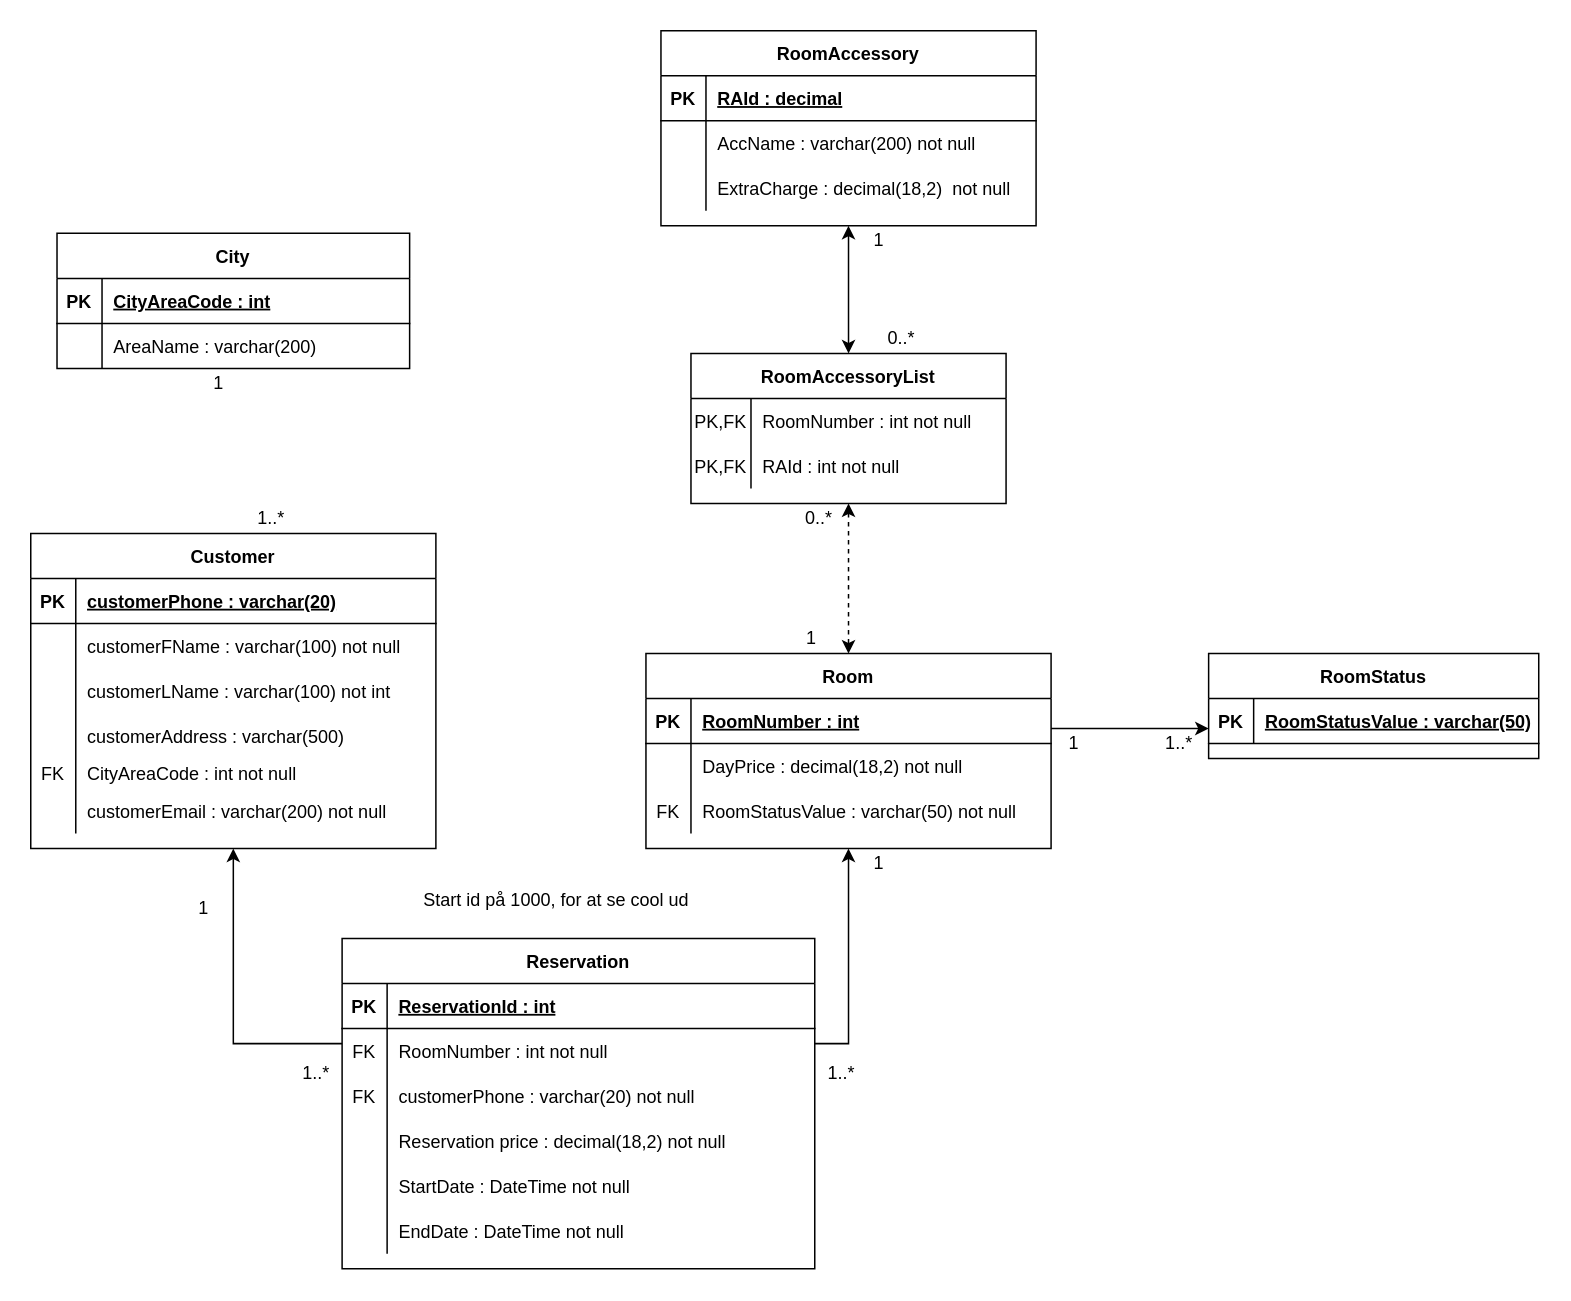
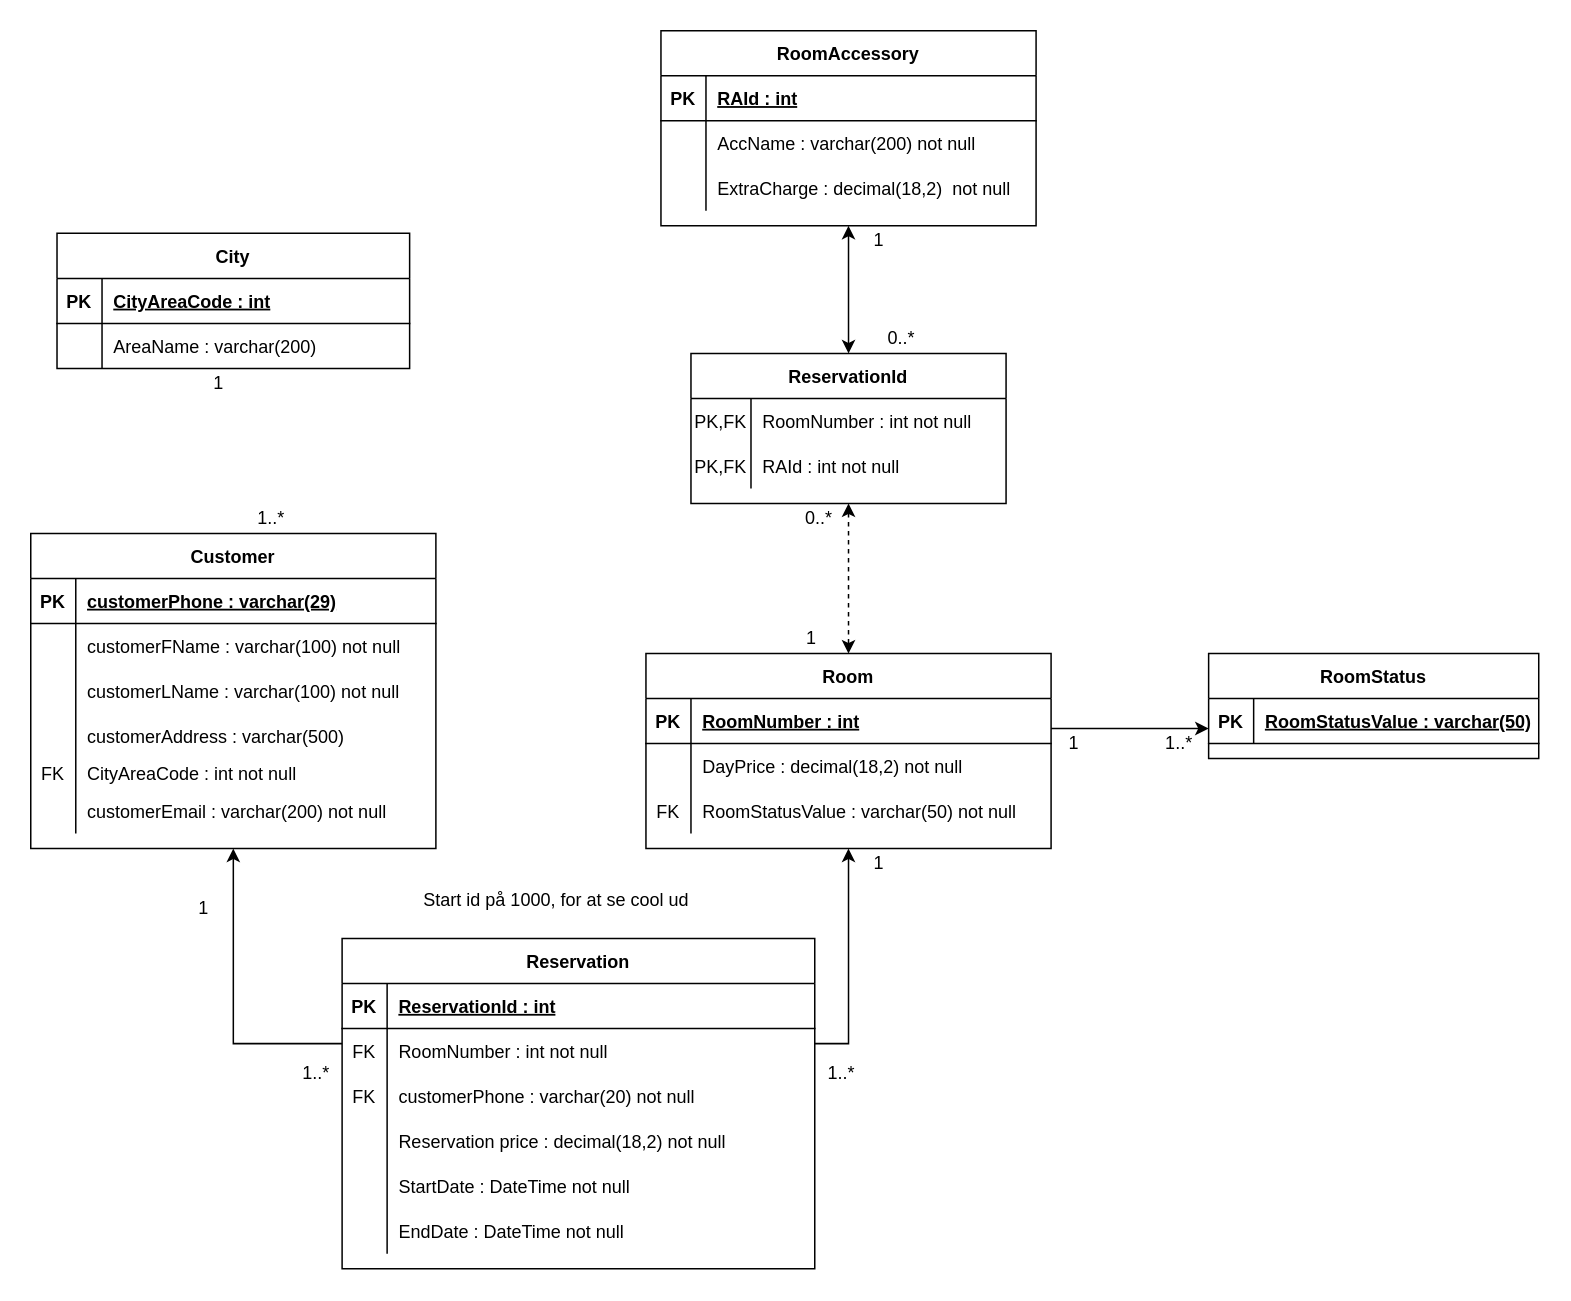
(776, 99) -> (758, 99)
(848, 377) -> (848, 377)
(216, 602) -> (216, 602)
(254, 692) -> (257, 692)
